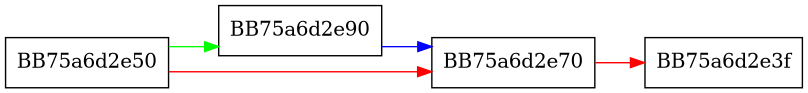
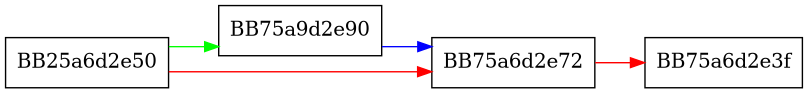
(300, 31) -> (300, 31)
(87, 63) -> (87, 63)
(513, 63) -> (513, 63)
